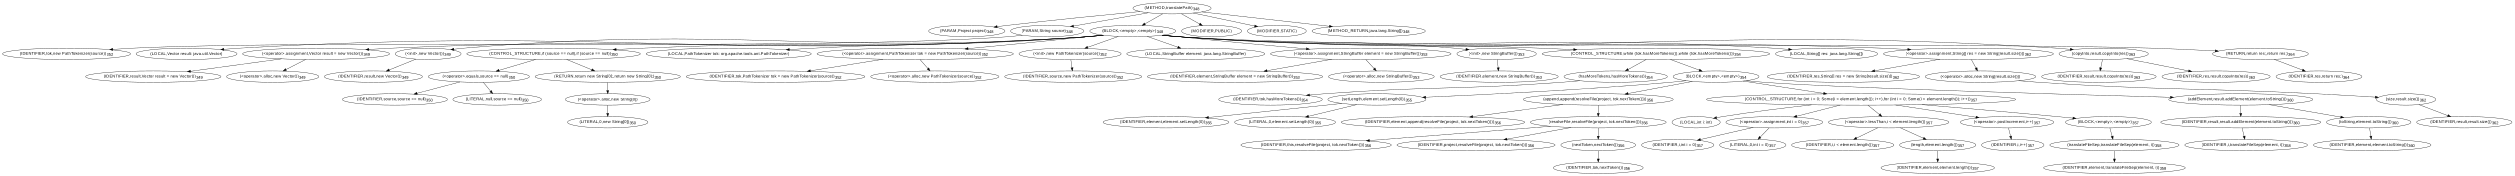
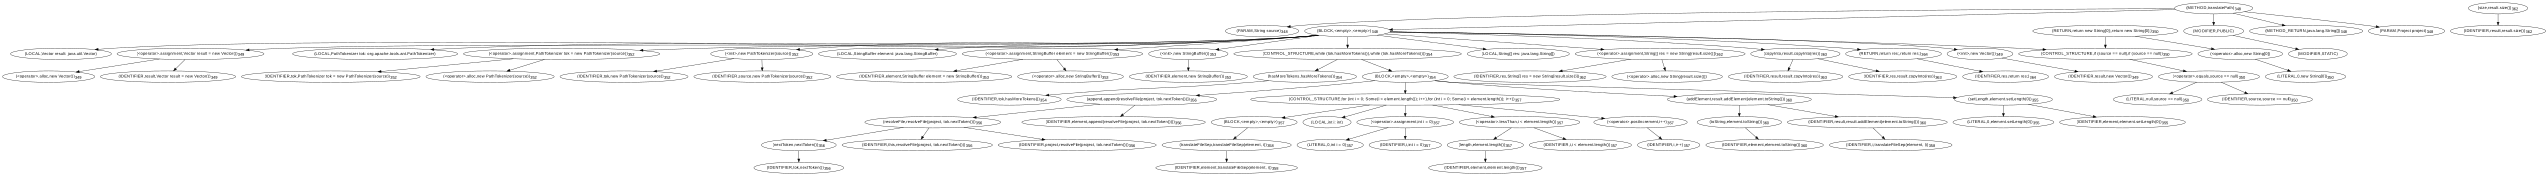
(1224, 20) -> (2264, 42)
(431, 44) -> (695, 65)
(579, 65) -> (2105, 41)
(2197, 89) -> none
